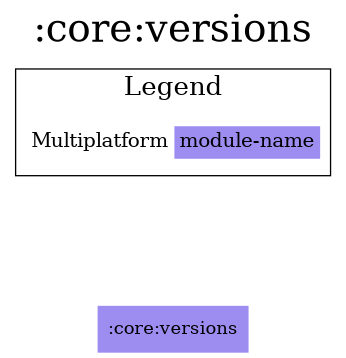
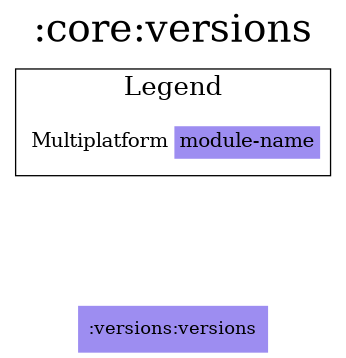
(173, 329) -> (173, 329)
